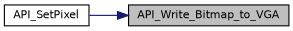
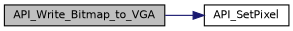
(103, 15) -> (179, 15)
